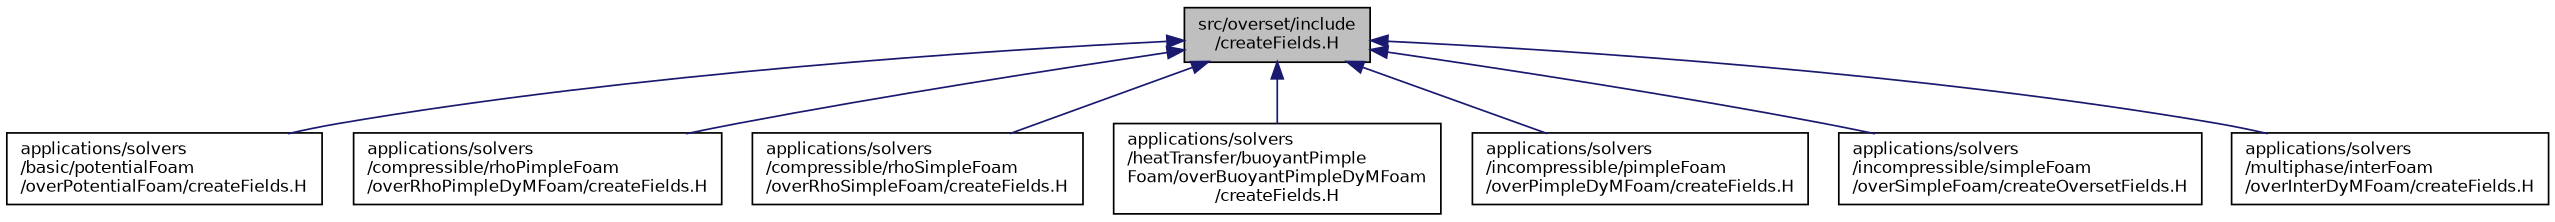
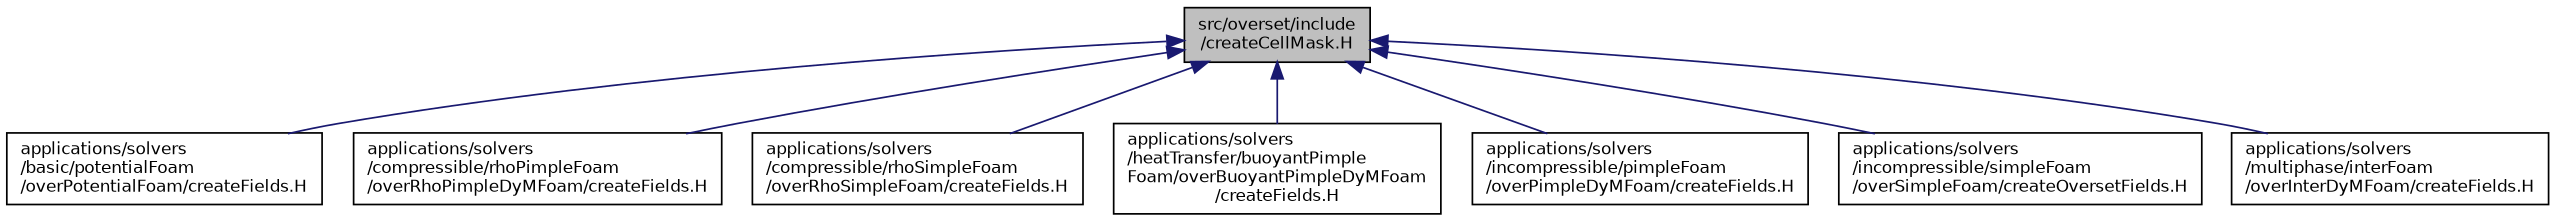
(1277, 35) -> (1277, 35)
